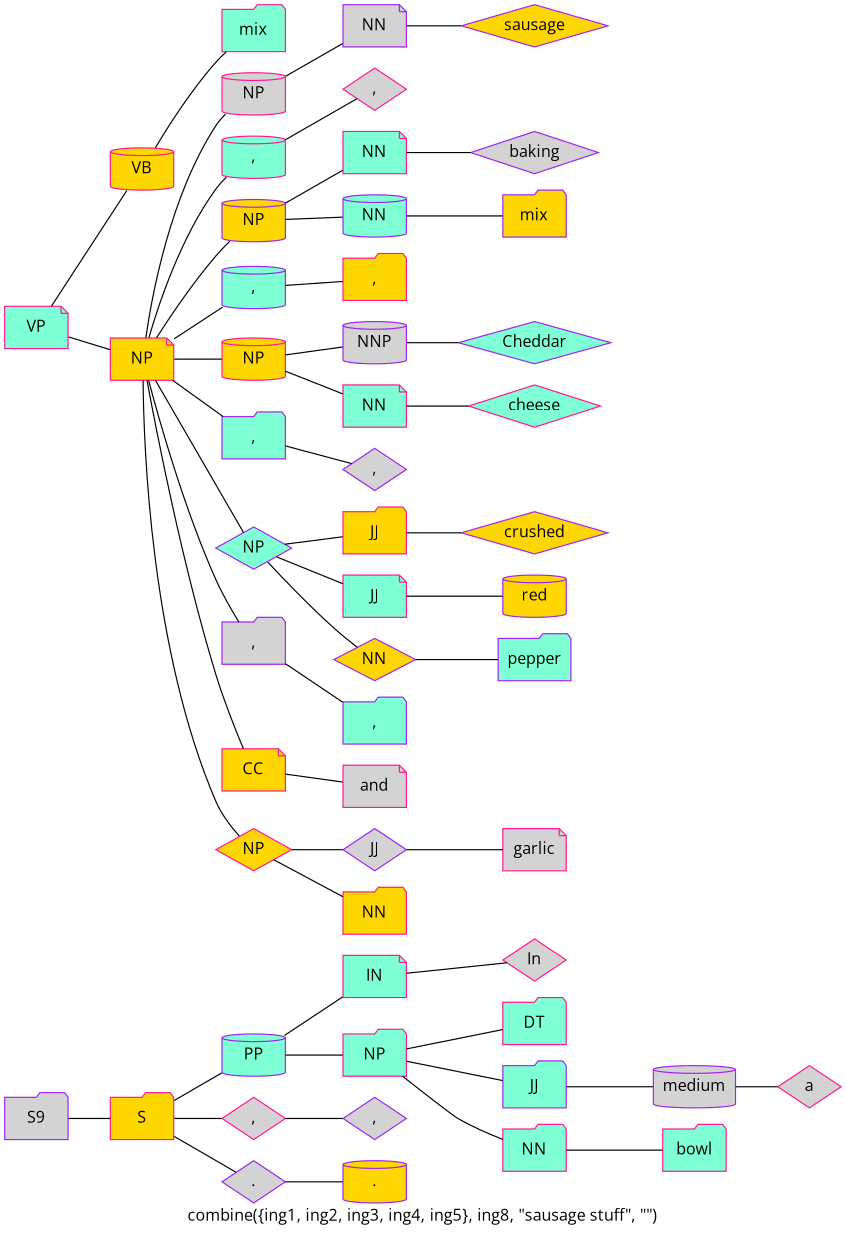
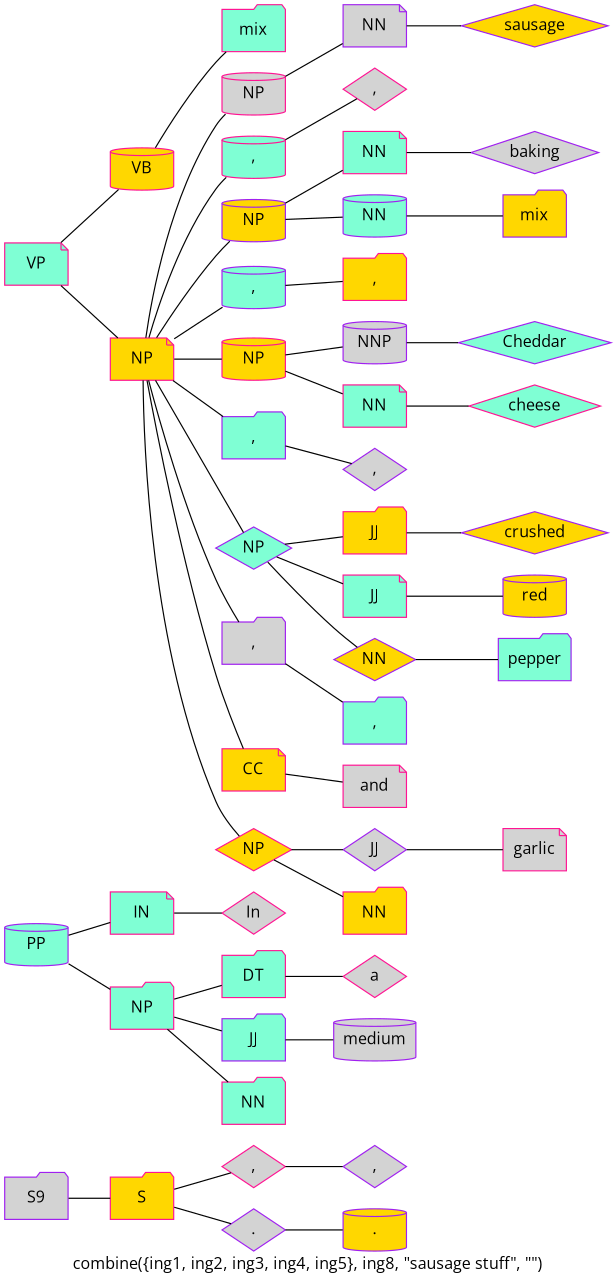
(198, 1087) -> none
(757, 1087) -> (314, 976)
(694, 1150) -> none
